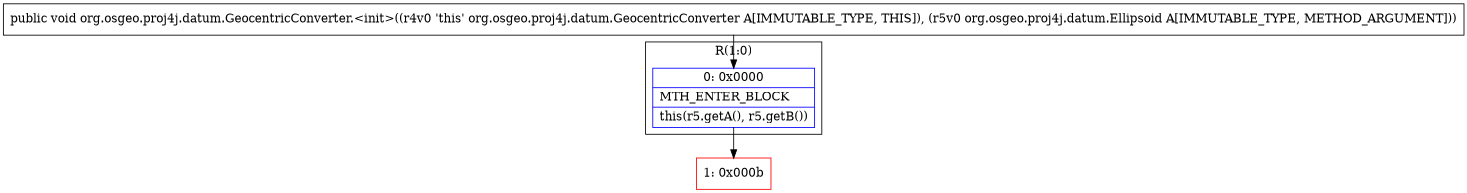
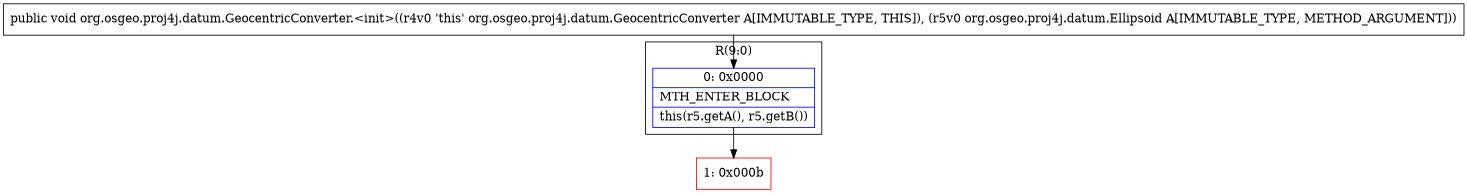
(734, 52) -> (734, 52)
